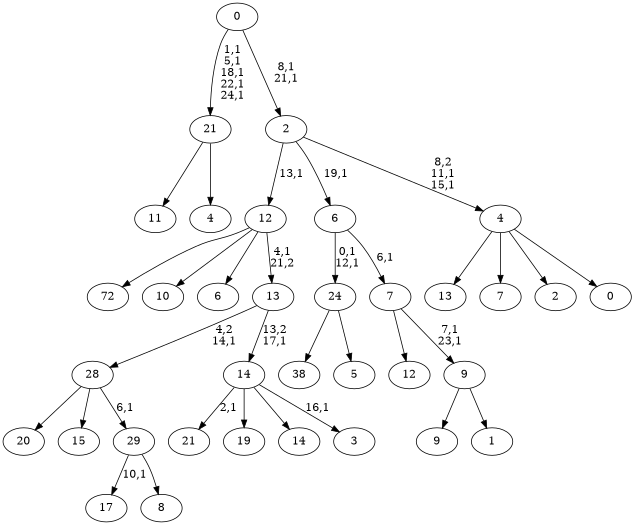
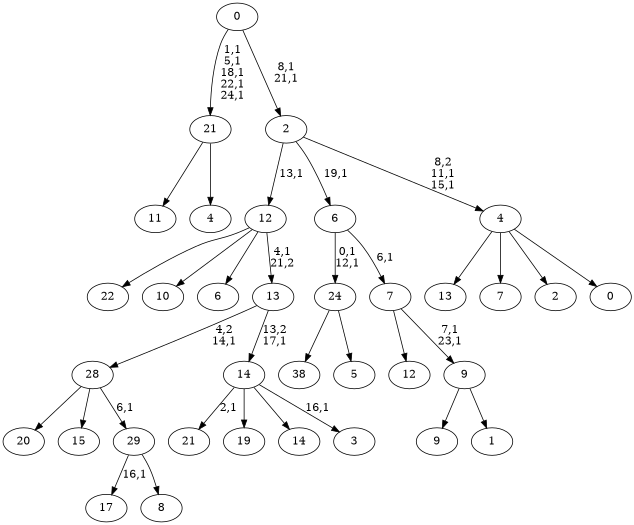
(108, 297) -> (108, 297)
(135, 475) -> (135, 475)
